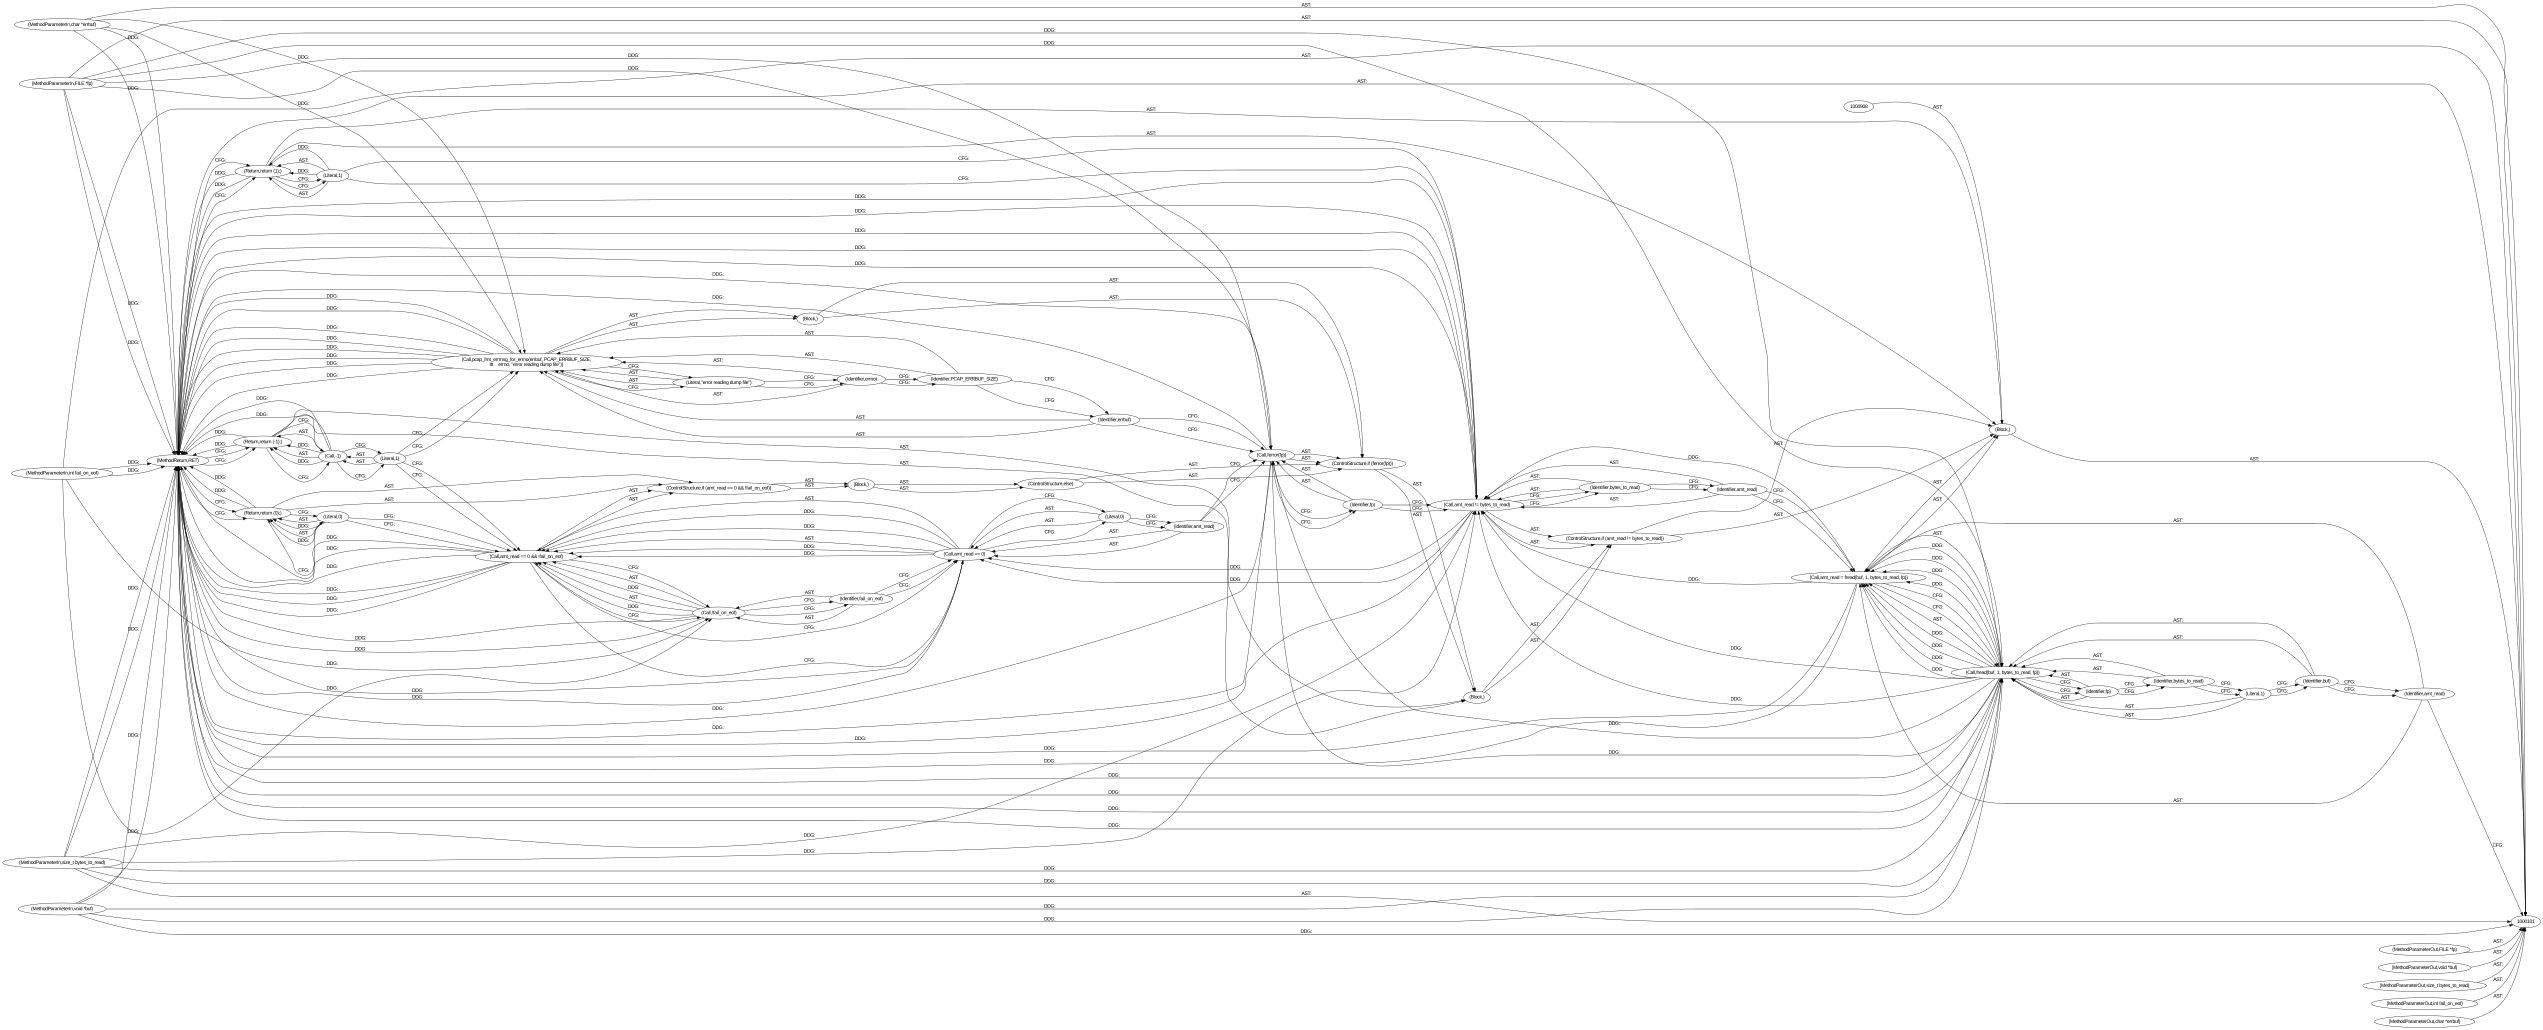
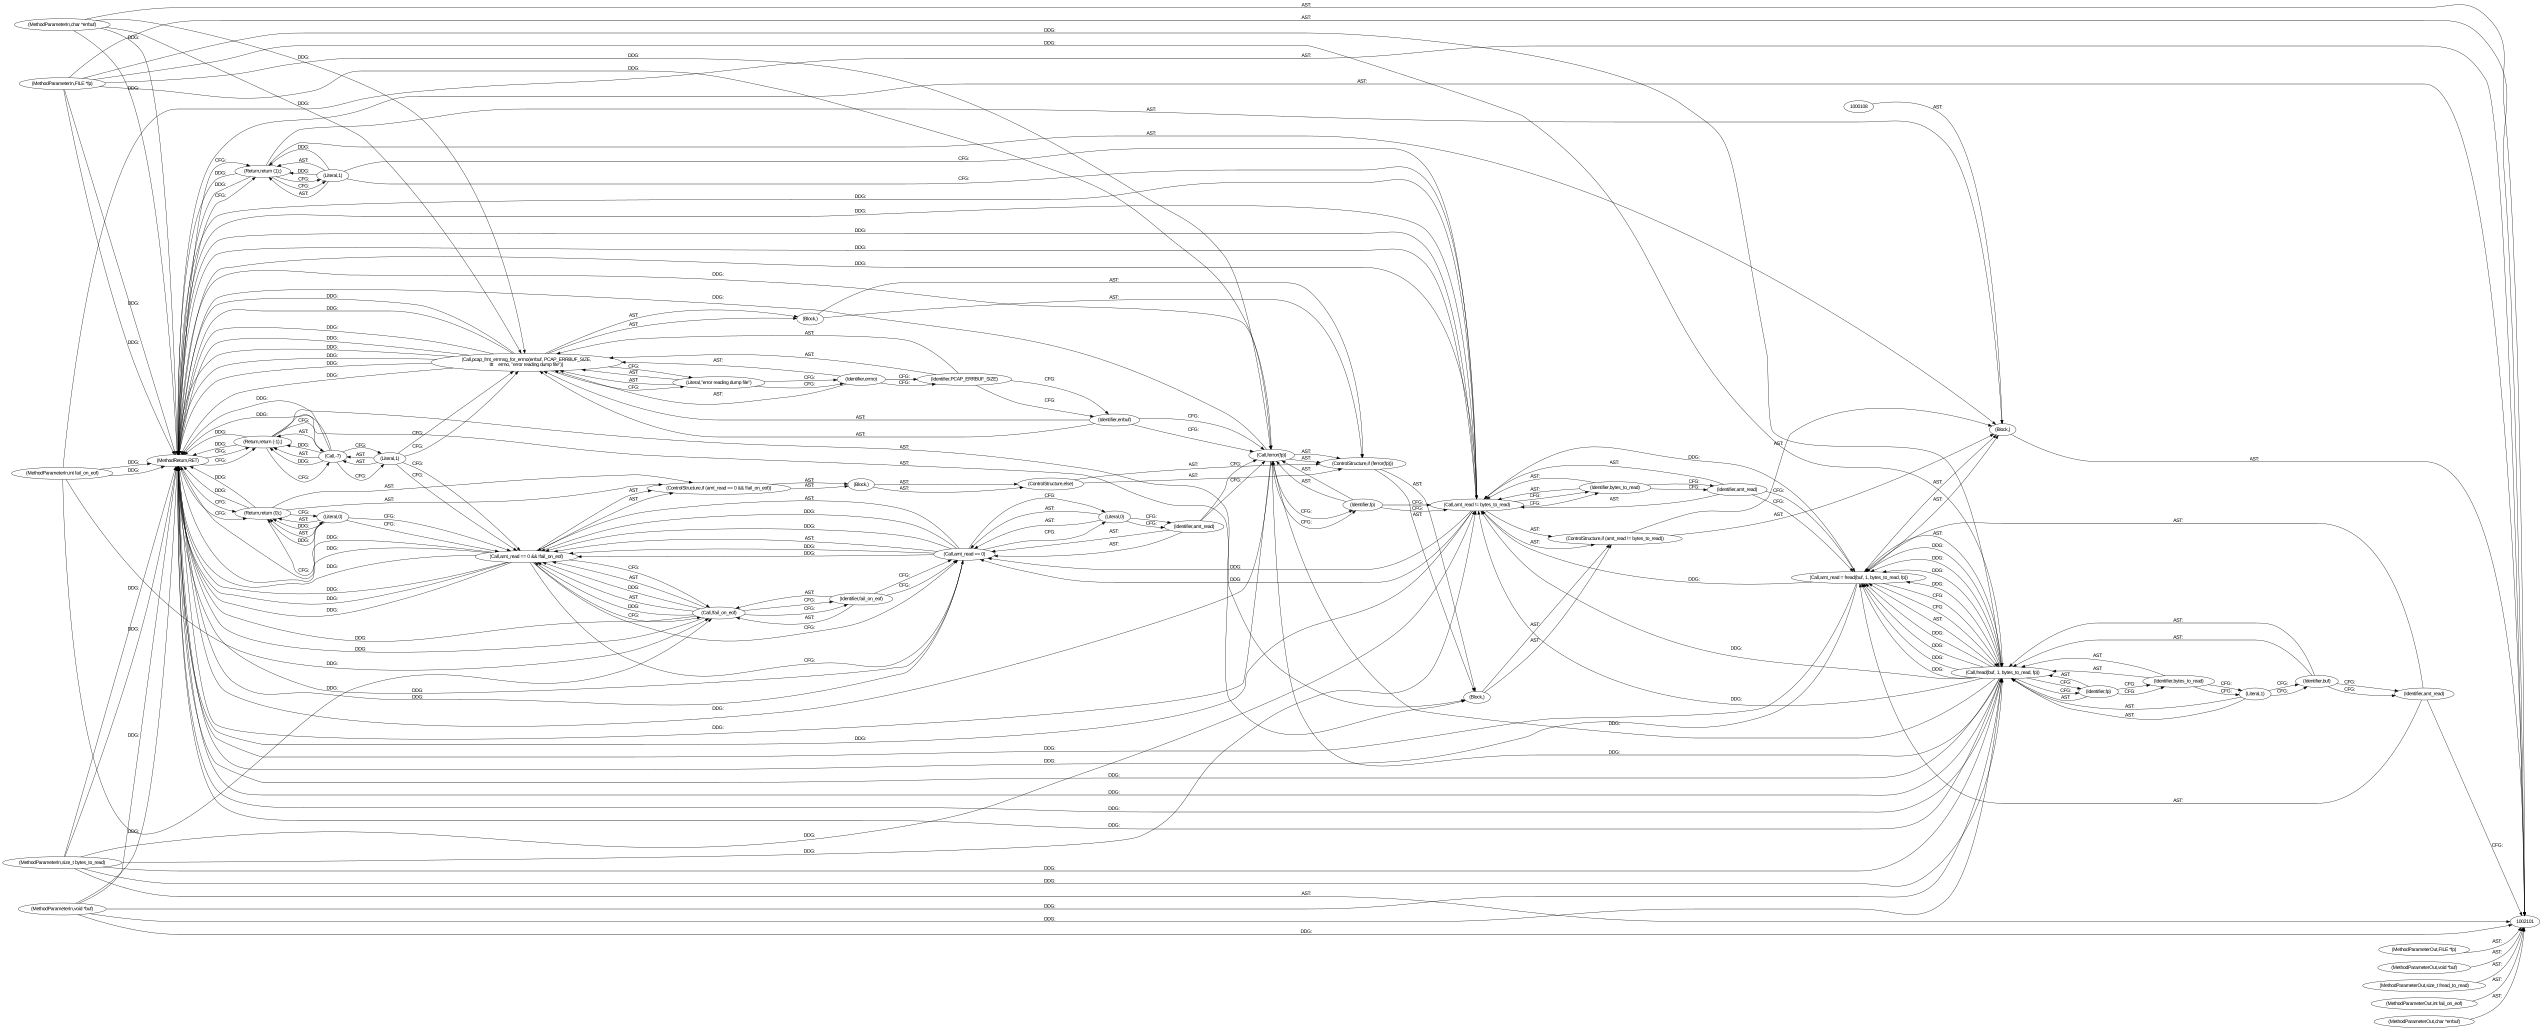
(1859, 107) -> (1859, 107)
(333, 456) -> (333, 456)
(2526, 922) -> (2525, 922)
(2425, 986) -> (2424, 986)
